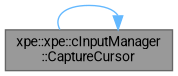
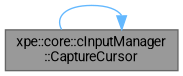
(89, 50) -> (92, 50)
